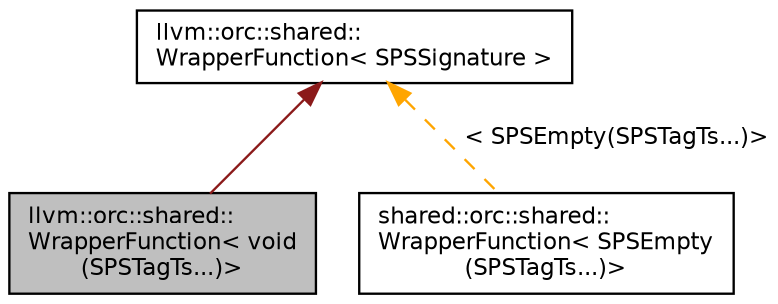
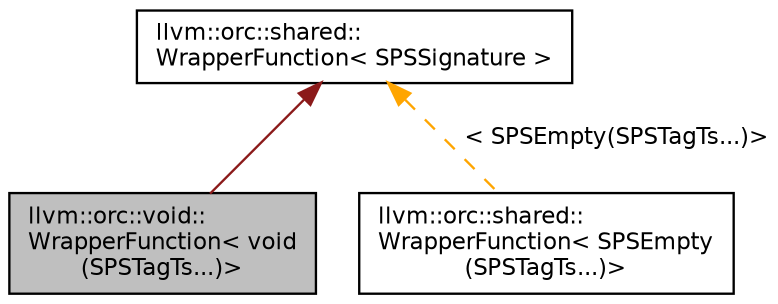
(163, 243) -> (163, 243)
(546, 243) -> (546, 243)
